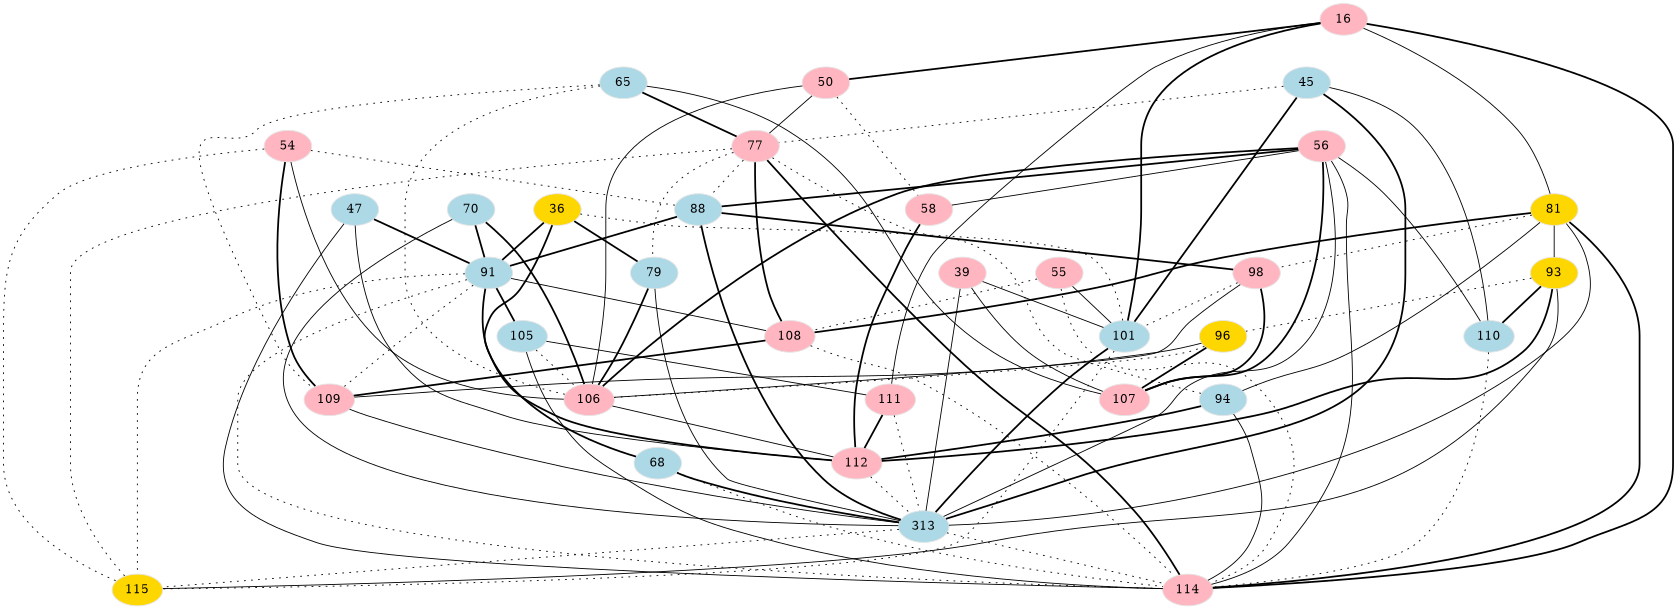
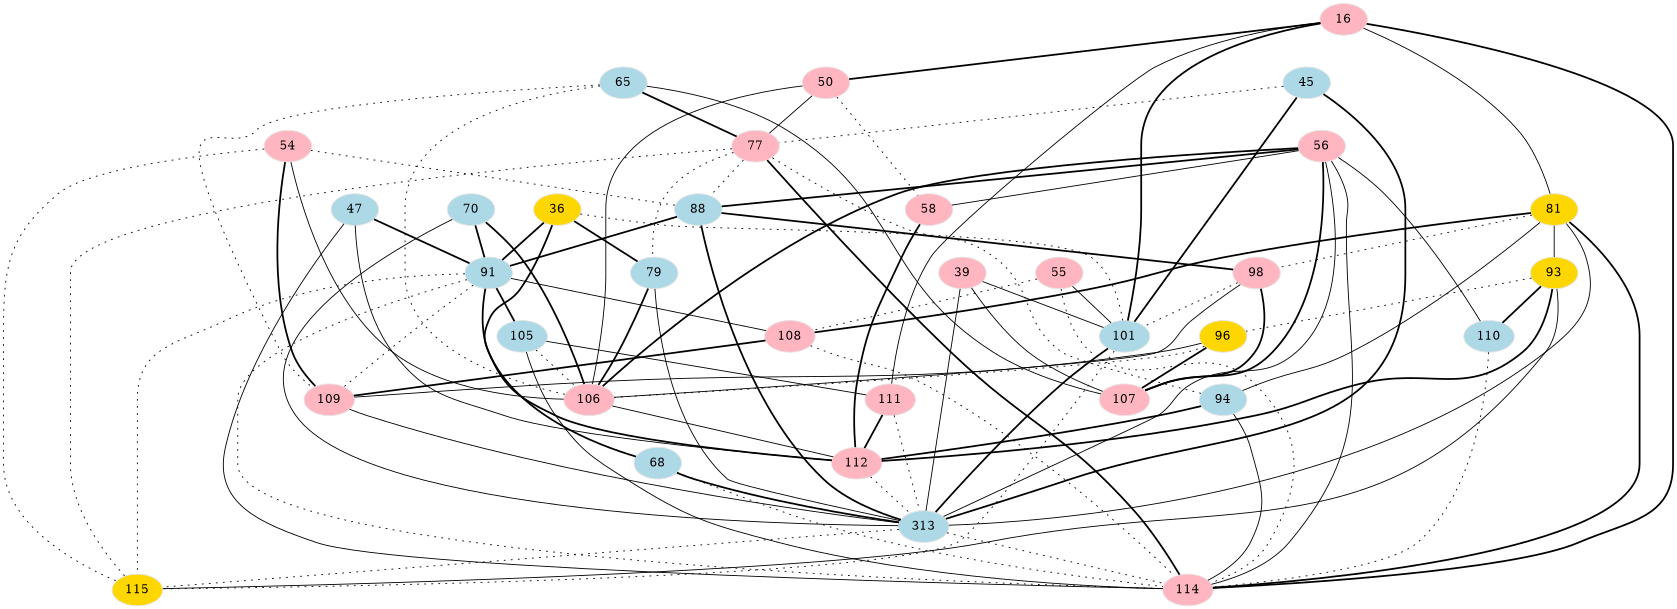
(1448, 174) -> none
(759, 244) -> none
